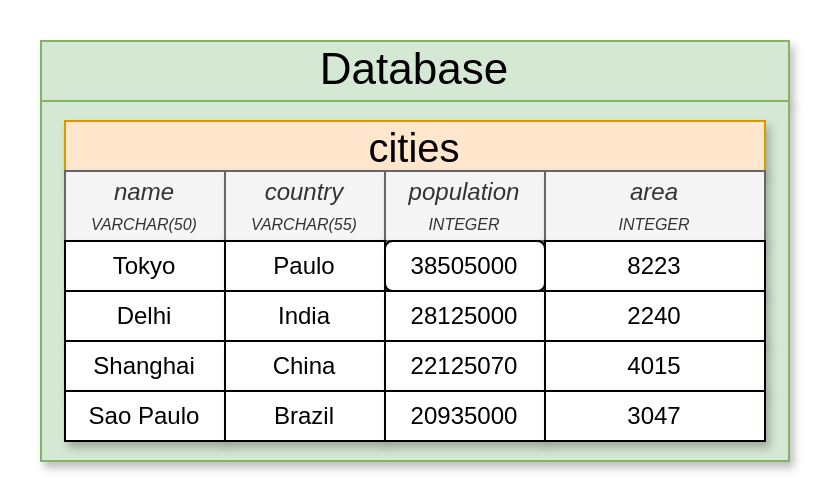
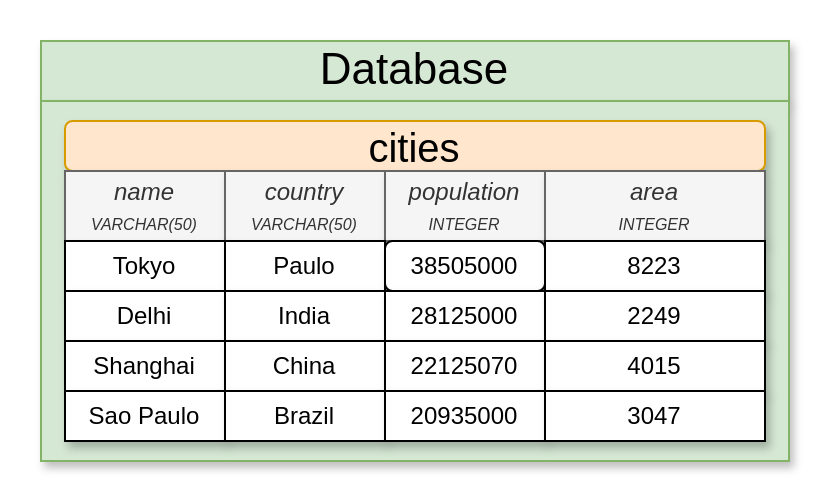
(415, 146) -> (415, 146)
(305, 207) -> (305, 207)
(655, 317) -> (655, 317)
